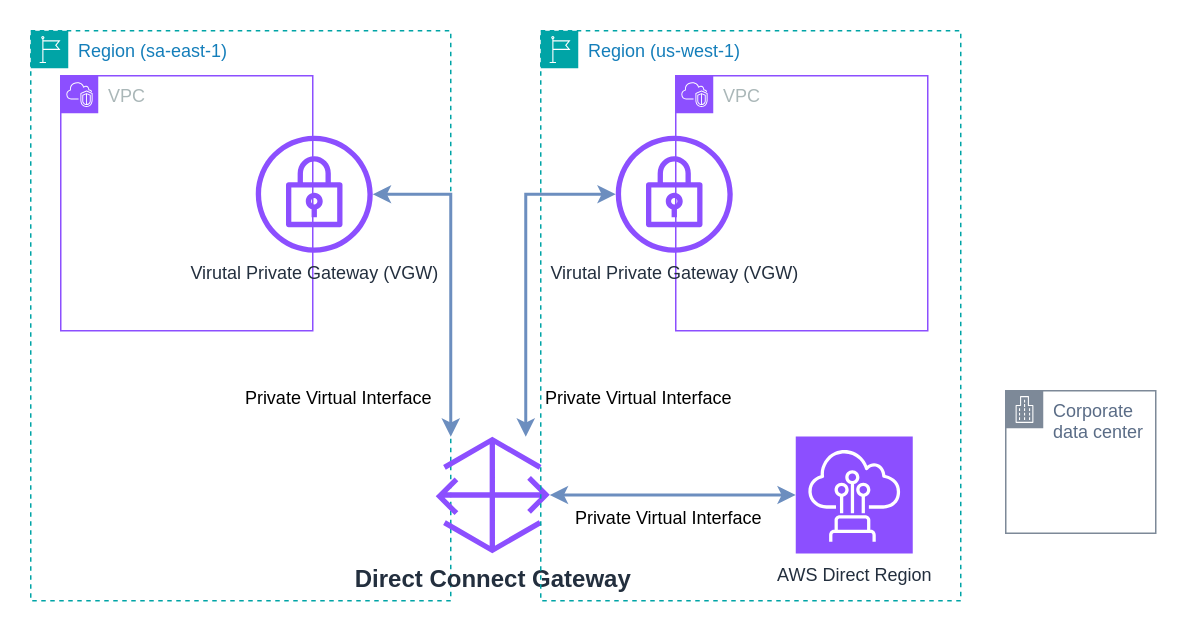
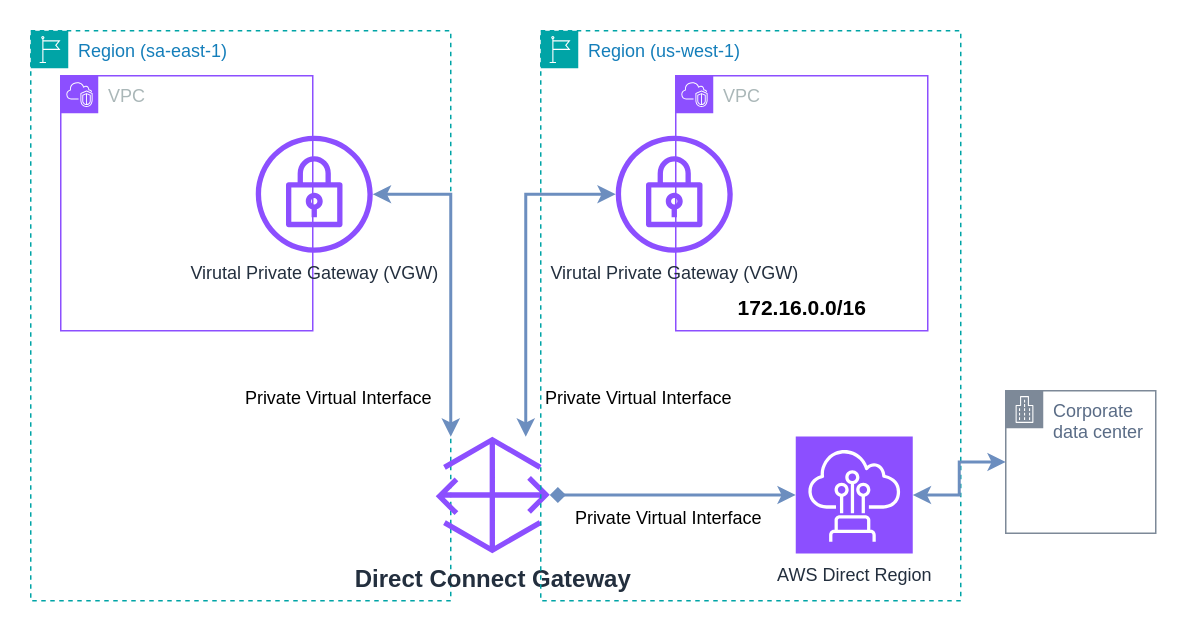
none -> (802, 308)
(564, 495) -> (565, 495)
none -> (941, 495)
